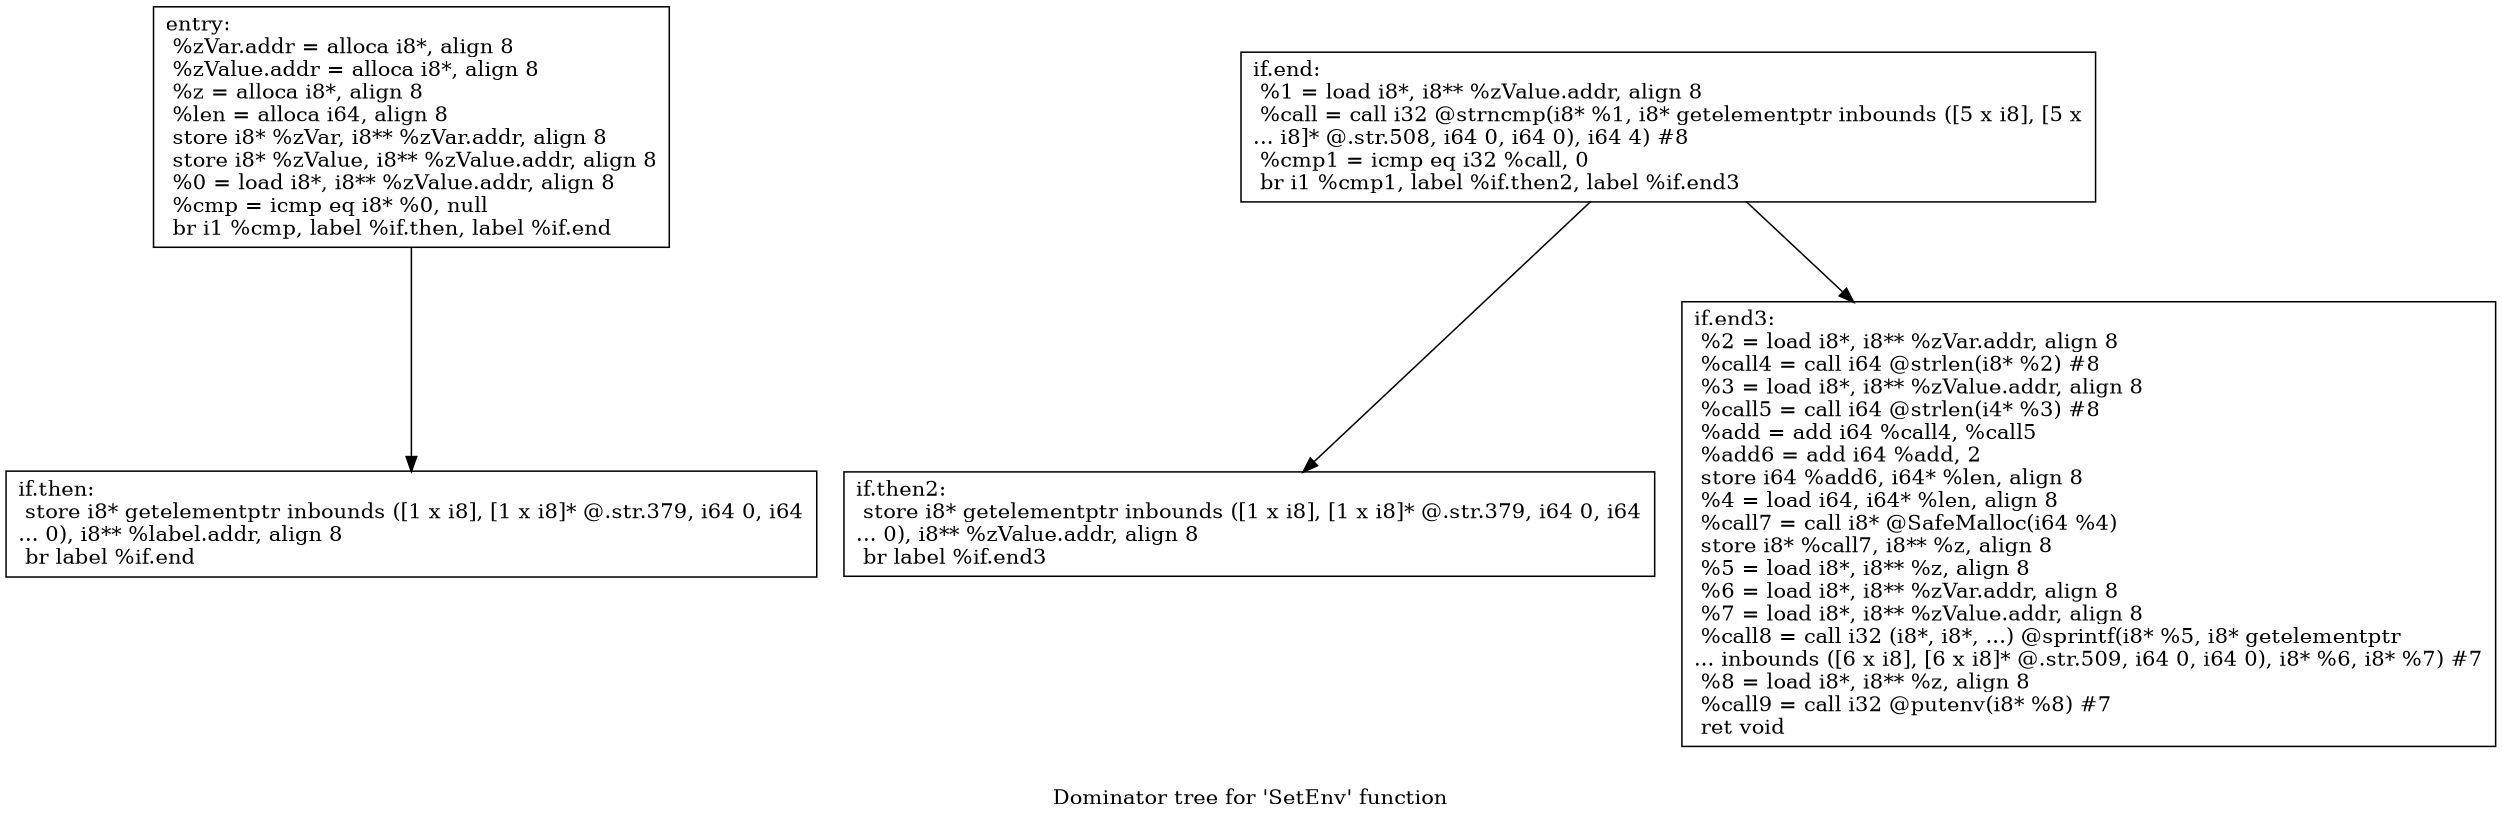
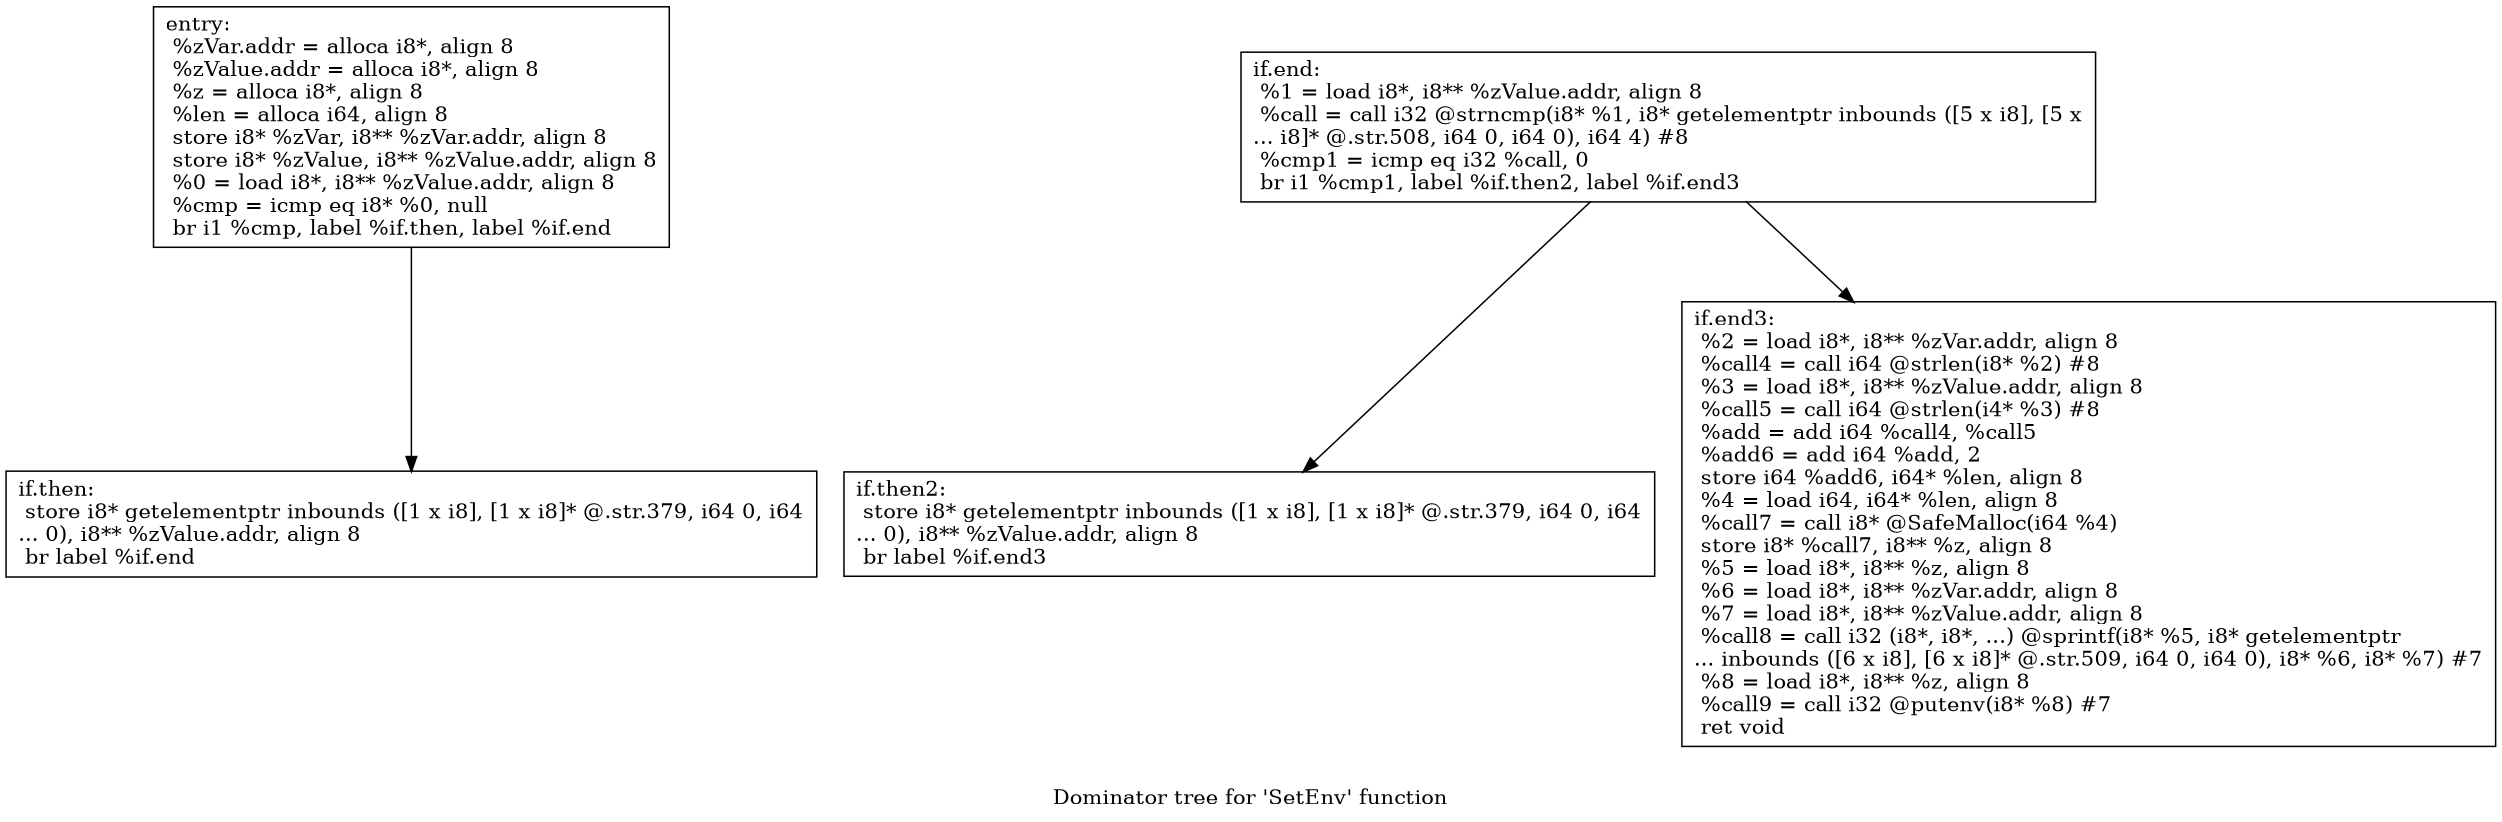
(181, 535) -> (190, 535)
